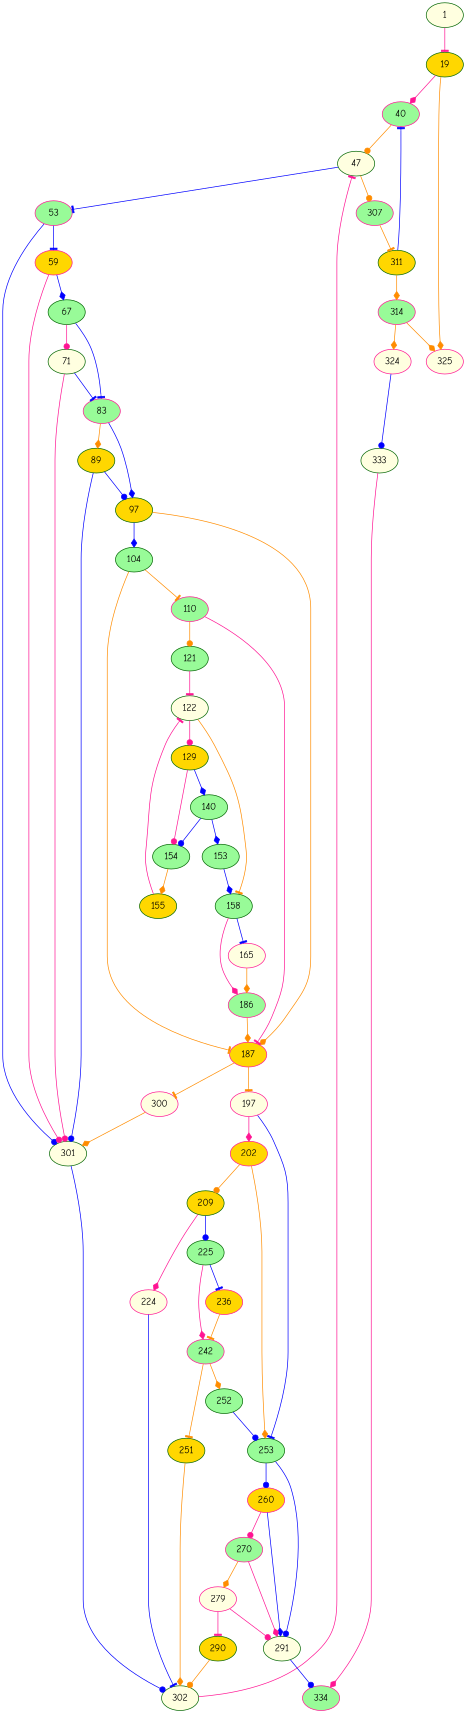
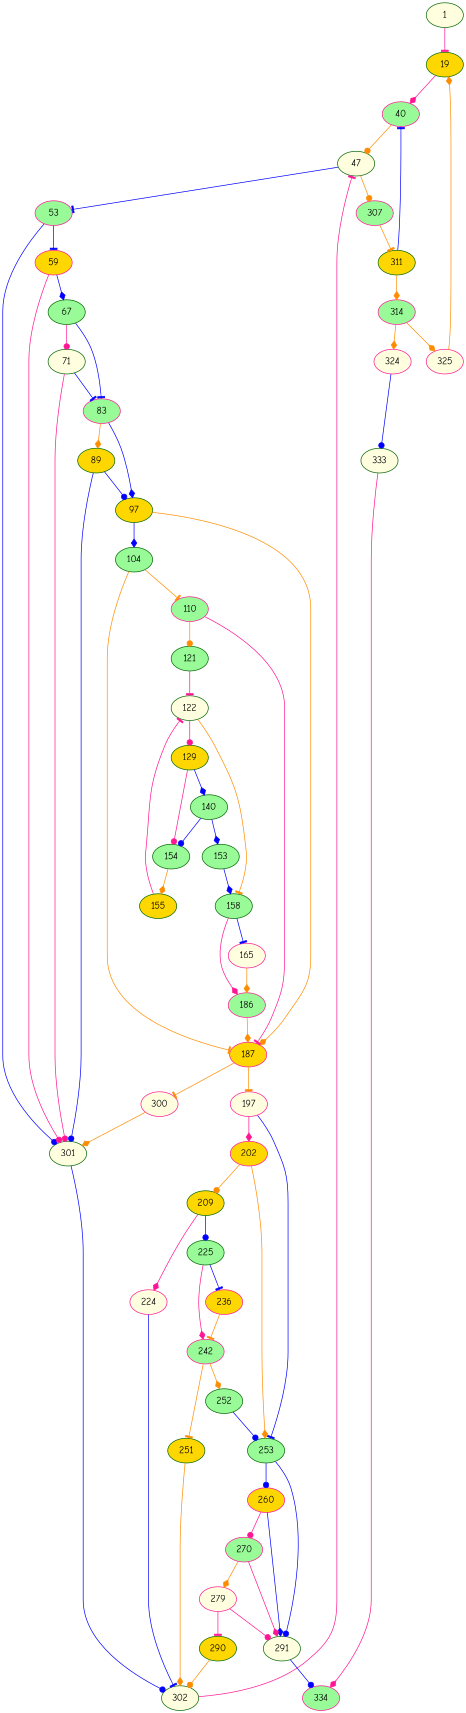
(439, 209) -> (451, 217)
